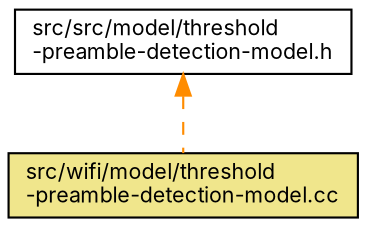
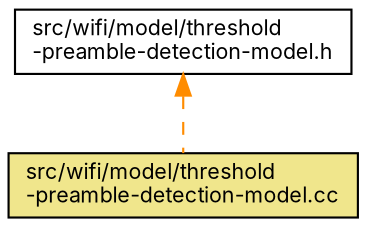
(183, 42) -> (183, 42)
